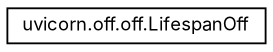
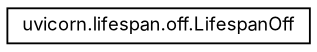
(136, 26) -> (159, 26)
